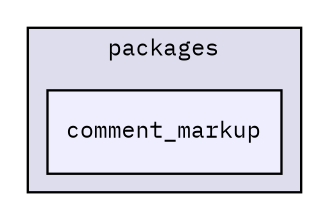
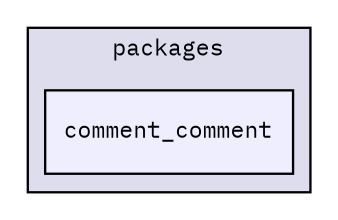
(164, 132) -> (169, 132)
